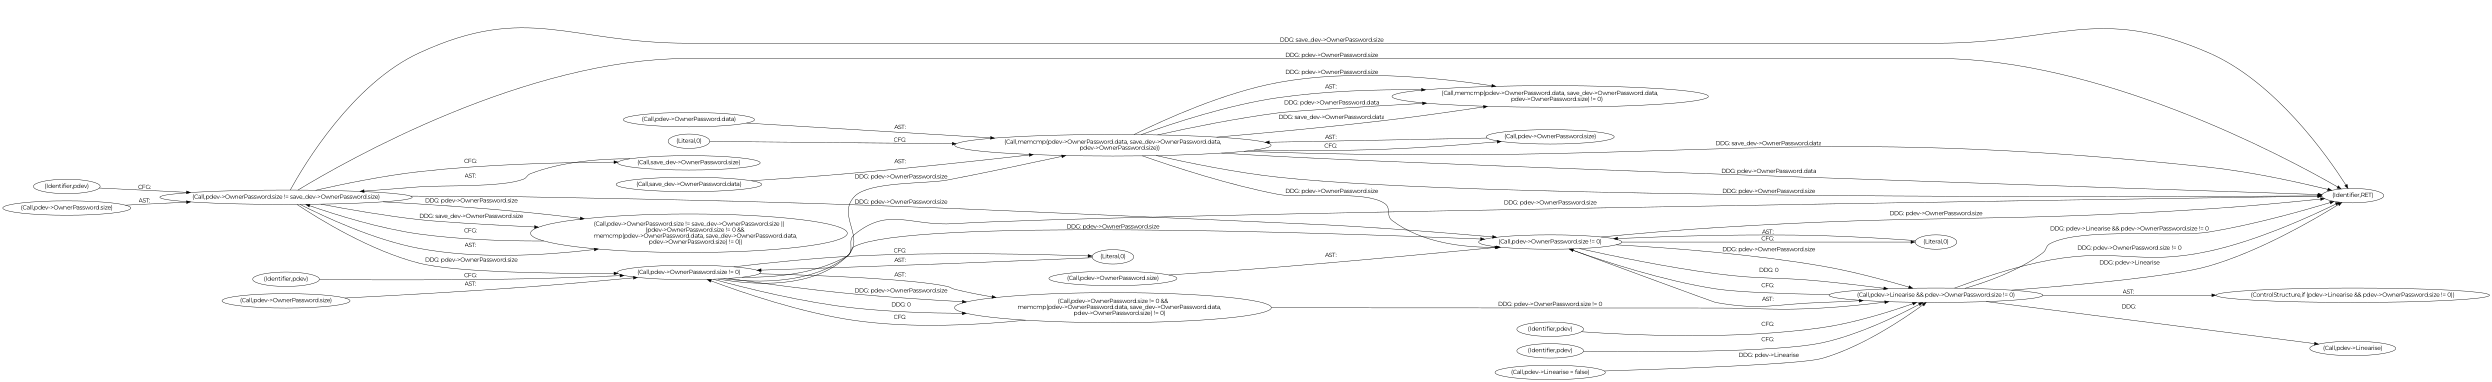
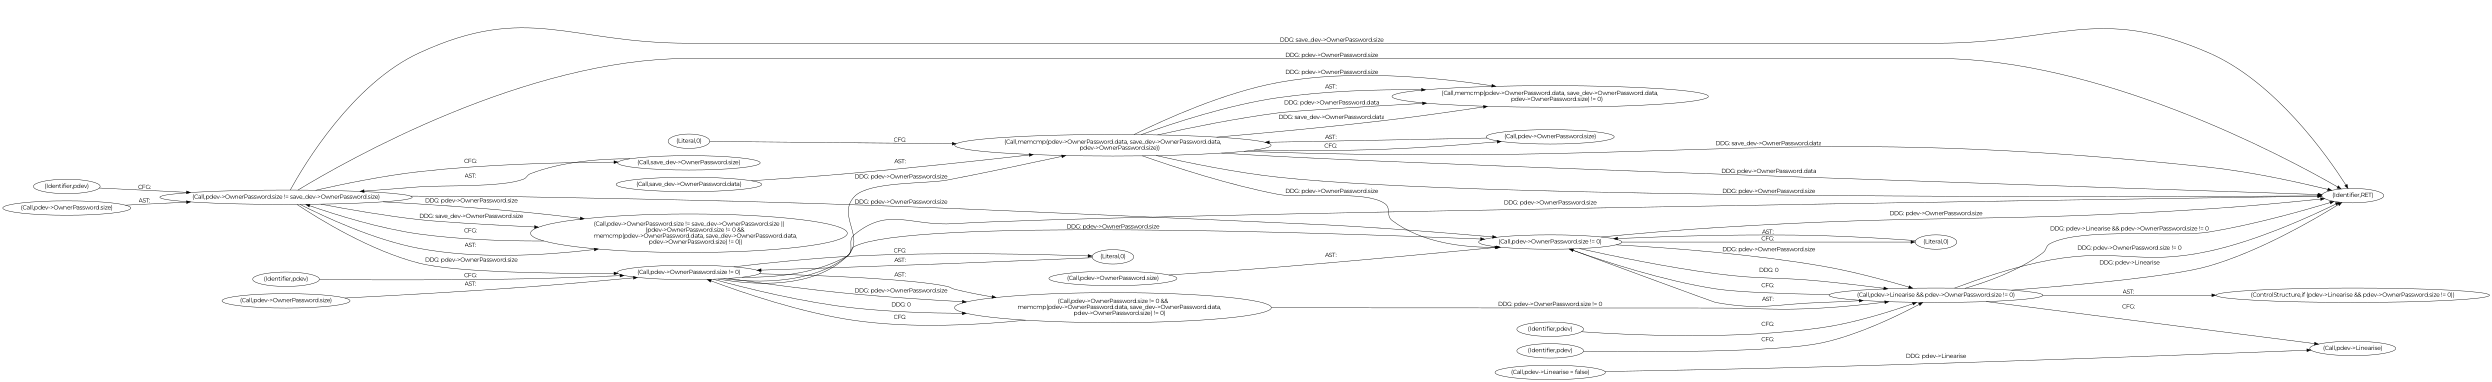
(689, 120) -> none
(2129, 307) -> (2129, 307)
(1771, 364) -> (1956, 363)
